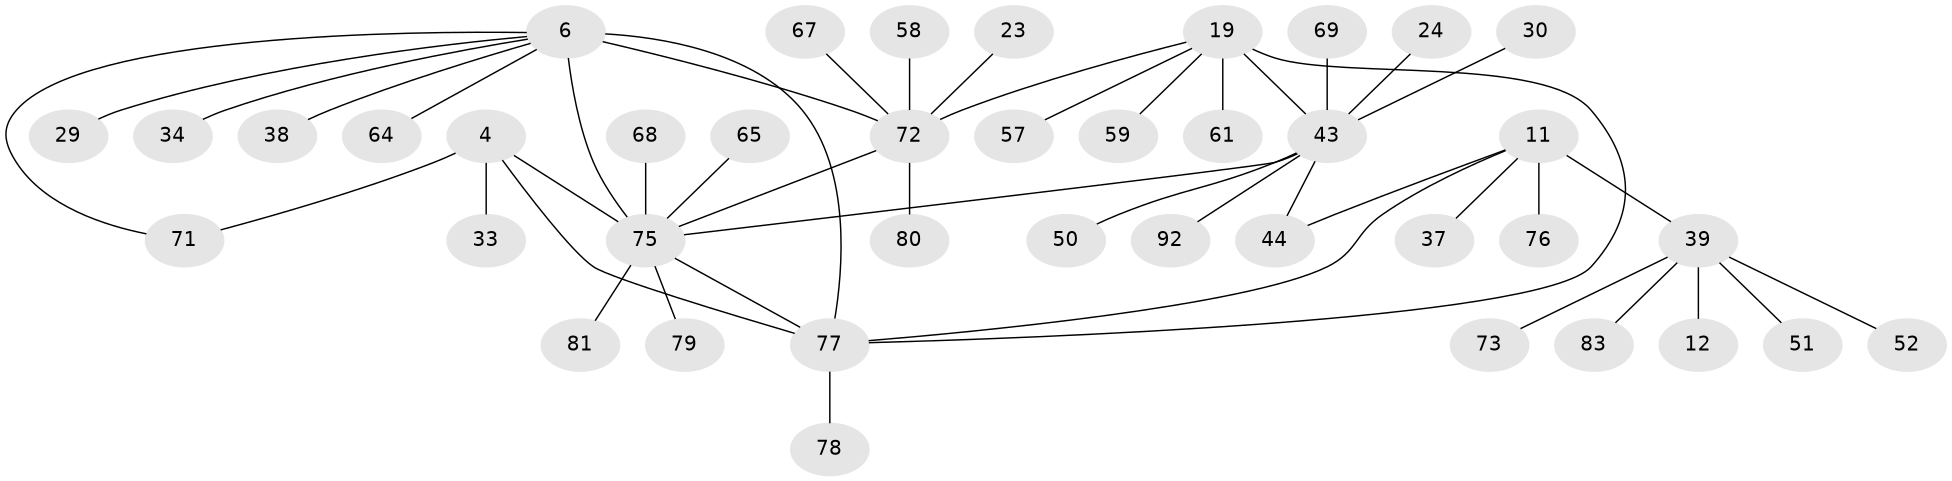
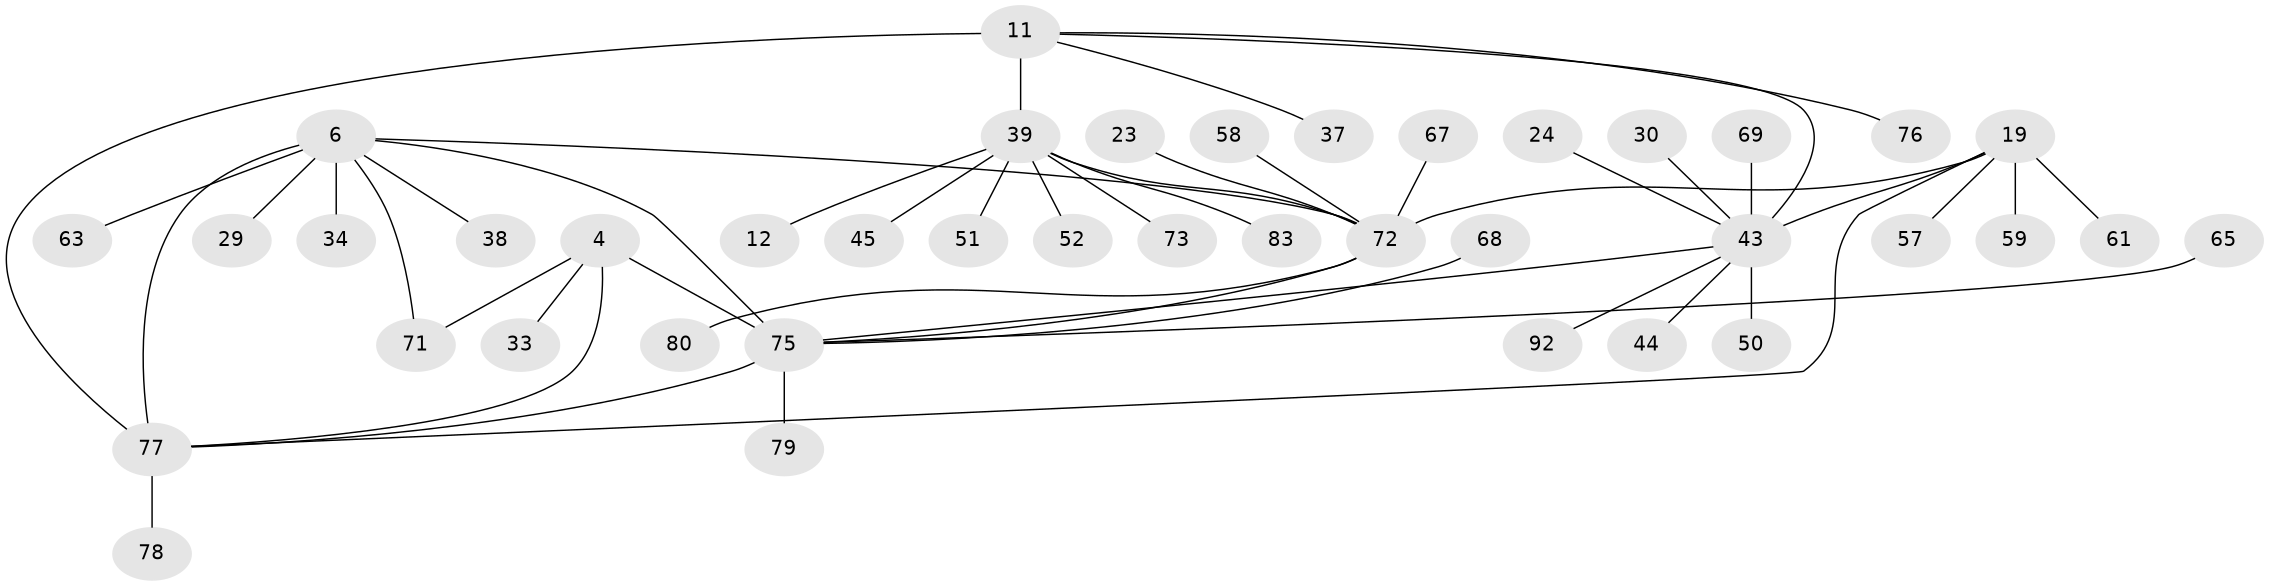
(382, 136) -> (72, 241)
(1406, 187) -> (1496, 55)
none -> (1203, 188)
none -> (864, 241)
(580, 345) -> none
